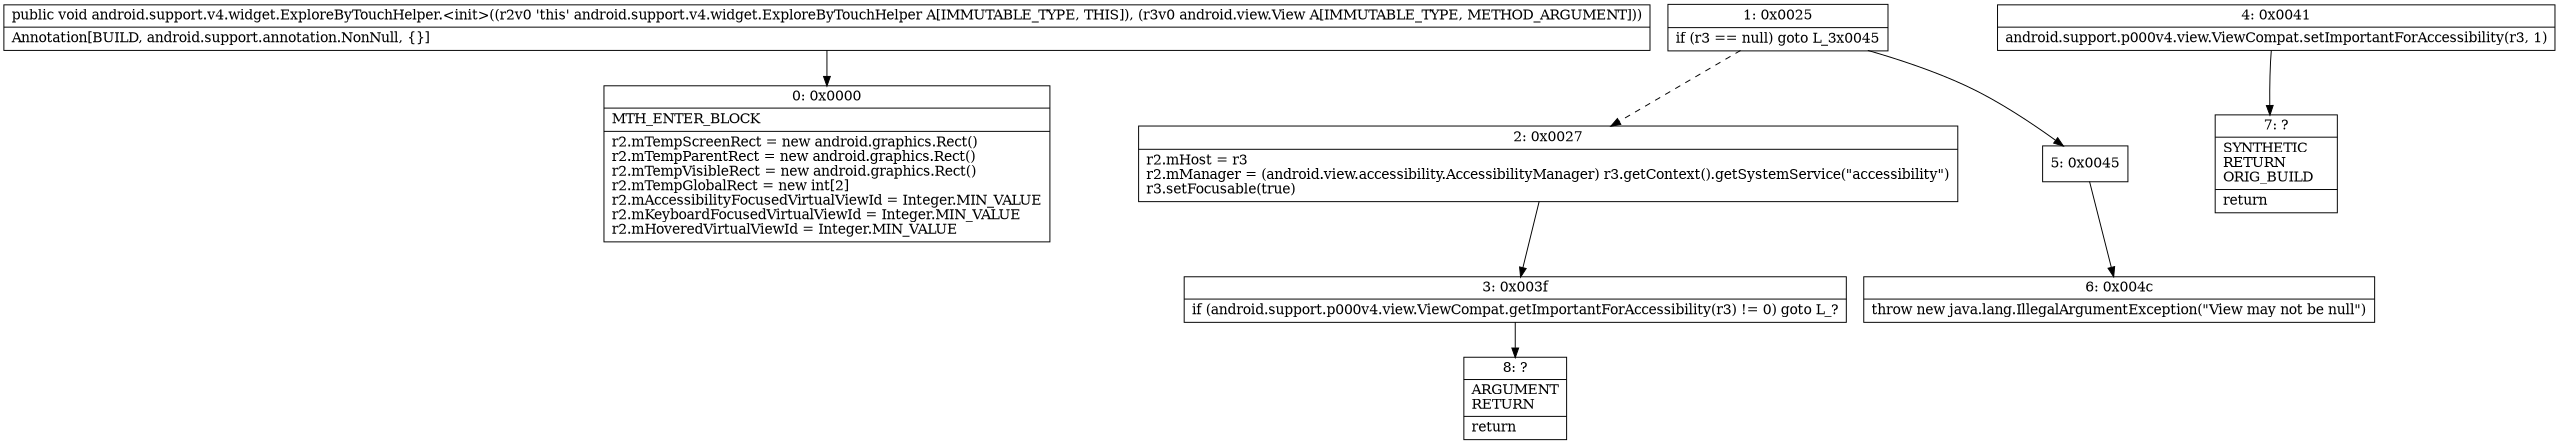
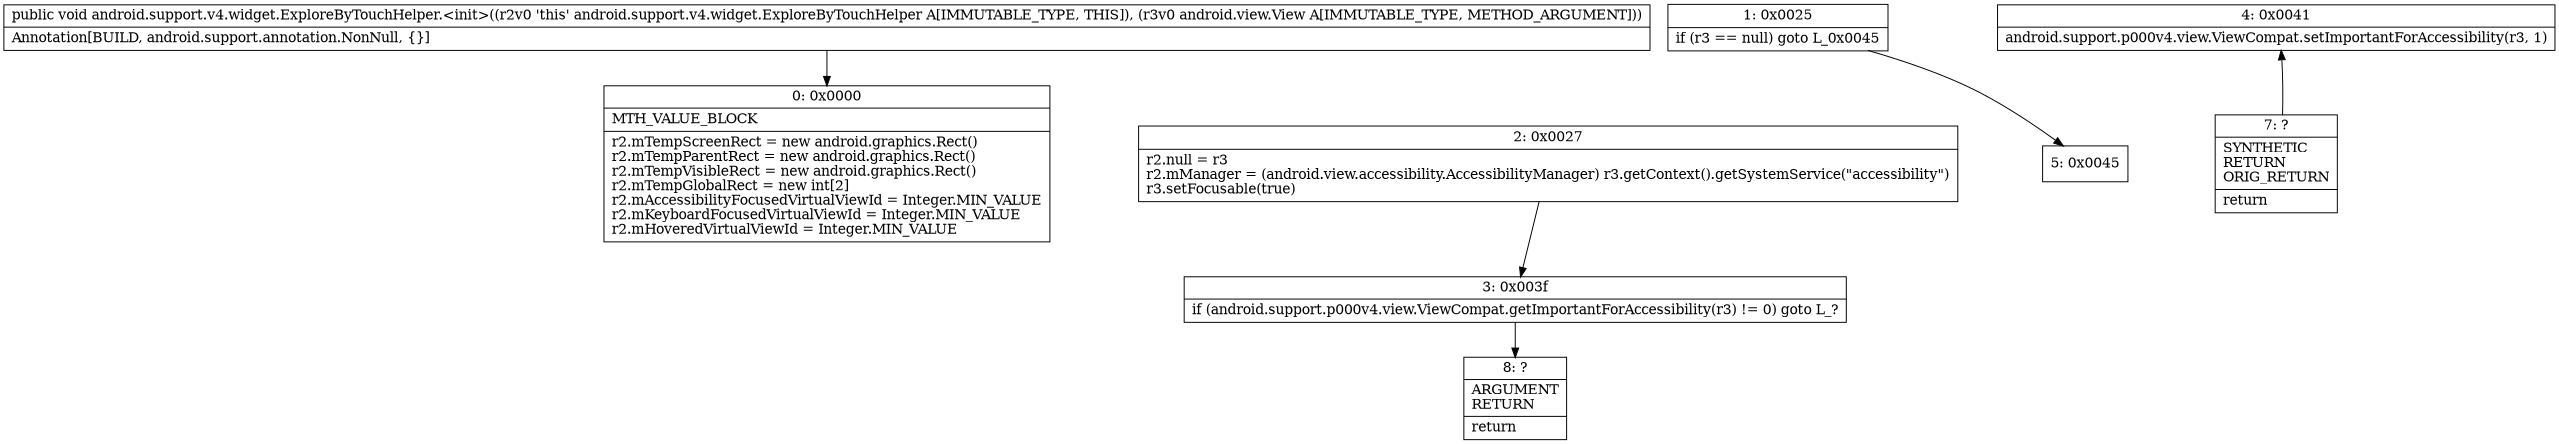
(1778, 39) -> (1778, 39)
(2270, 78) -> (2283, 88)
(1680, 86) -> none
(686, 119) -> (685, 119)
(1197, 160) -> (1188, 160)
(2268, 177) -> (2276, 177)
(2119, 300) -> none
